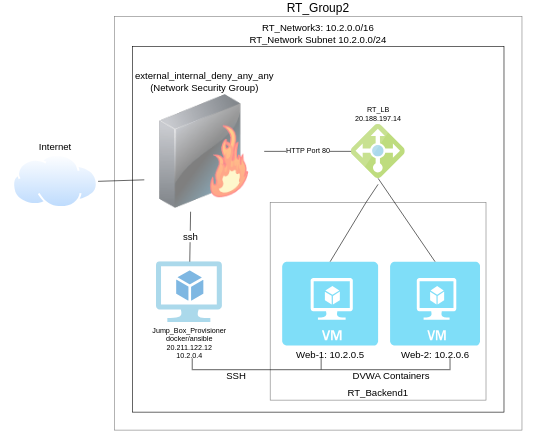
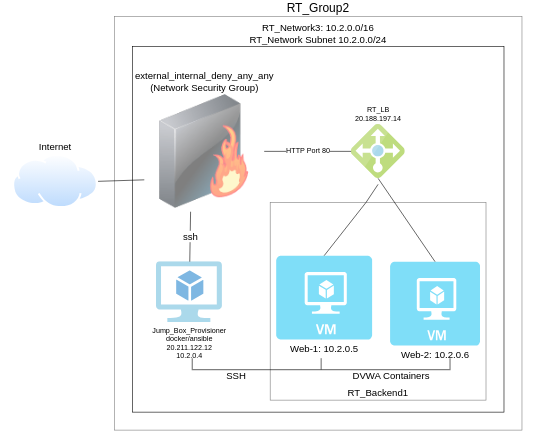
(330, 304) -> (324, 298)
